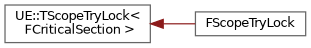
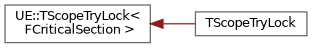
(251, 24) -> (251, 24)
